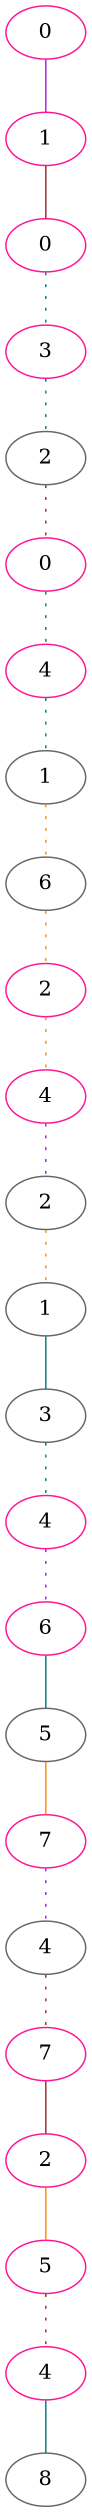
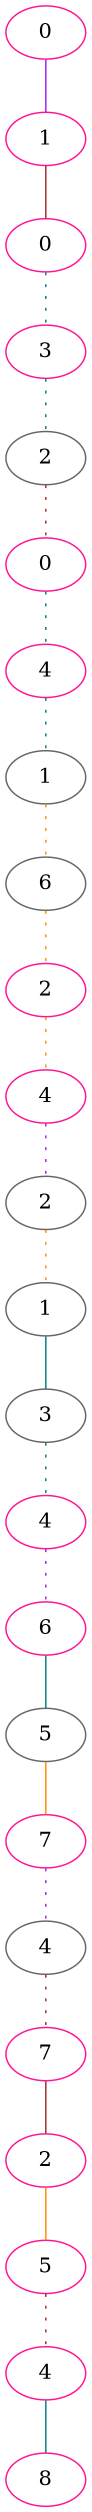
(46, 2480) -> (46, 2480)
